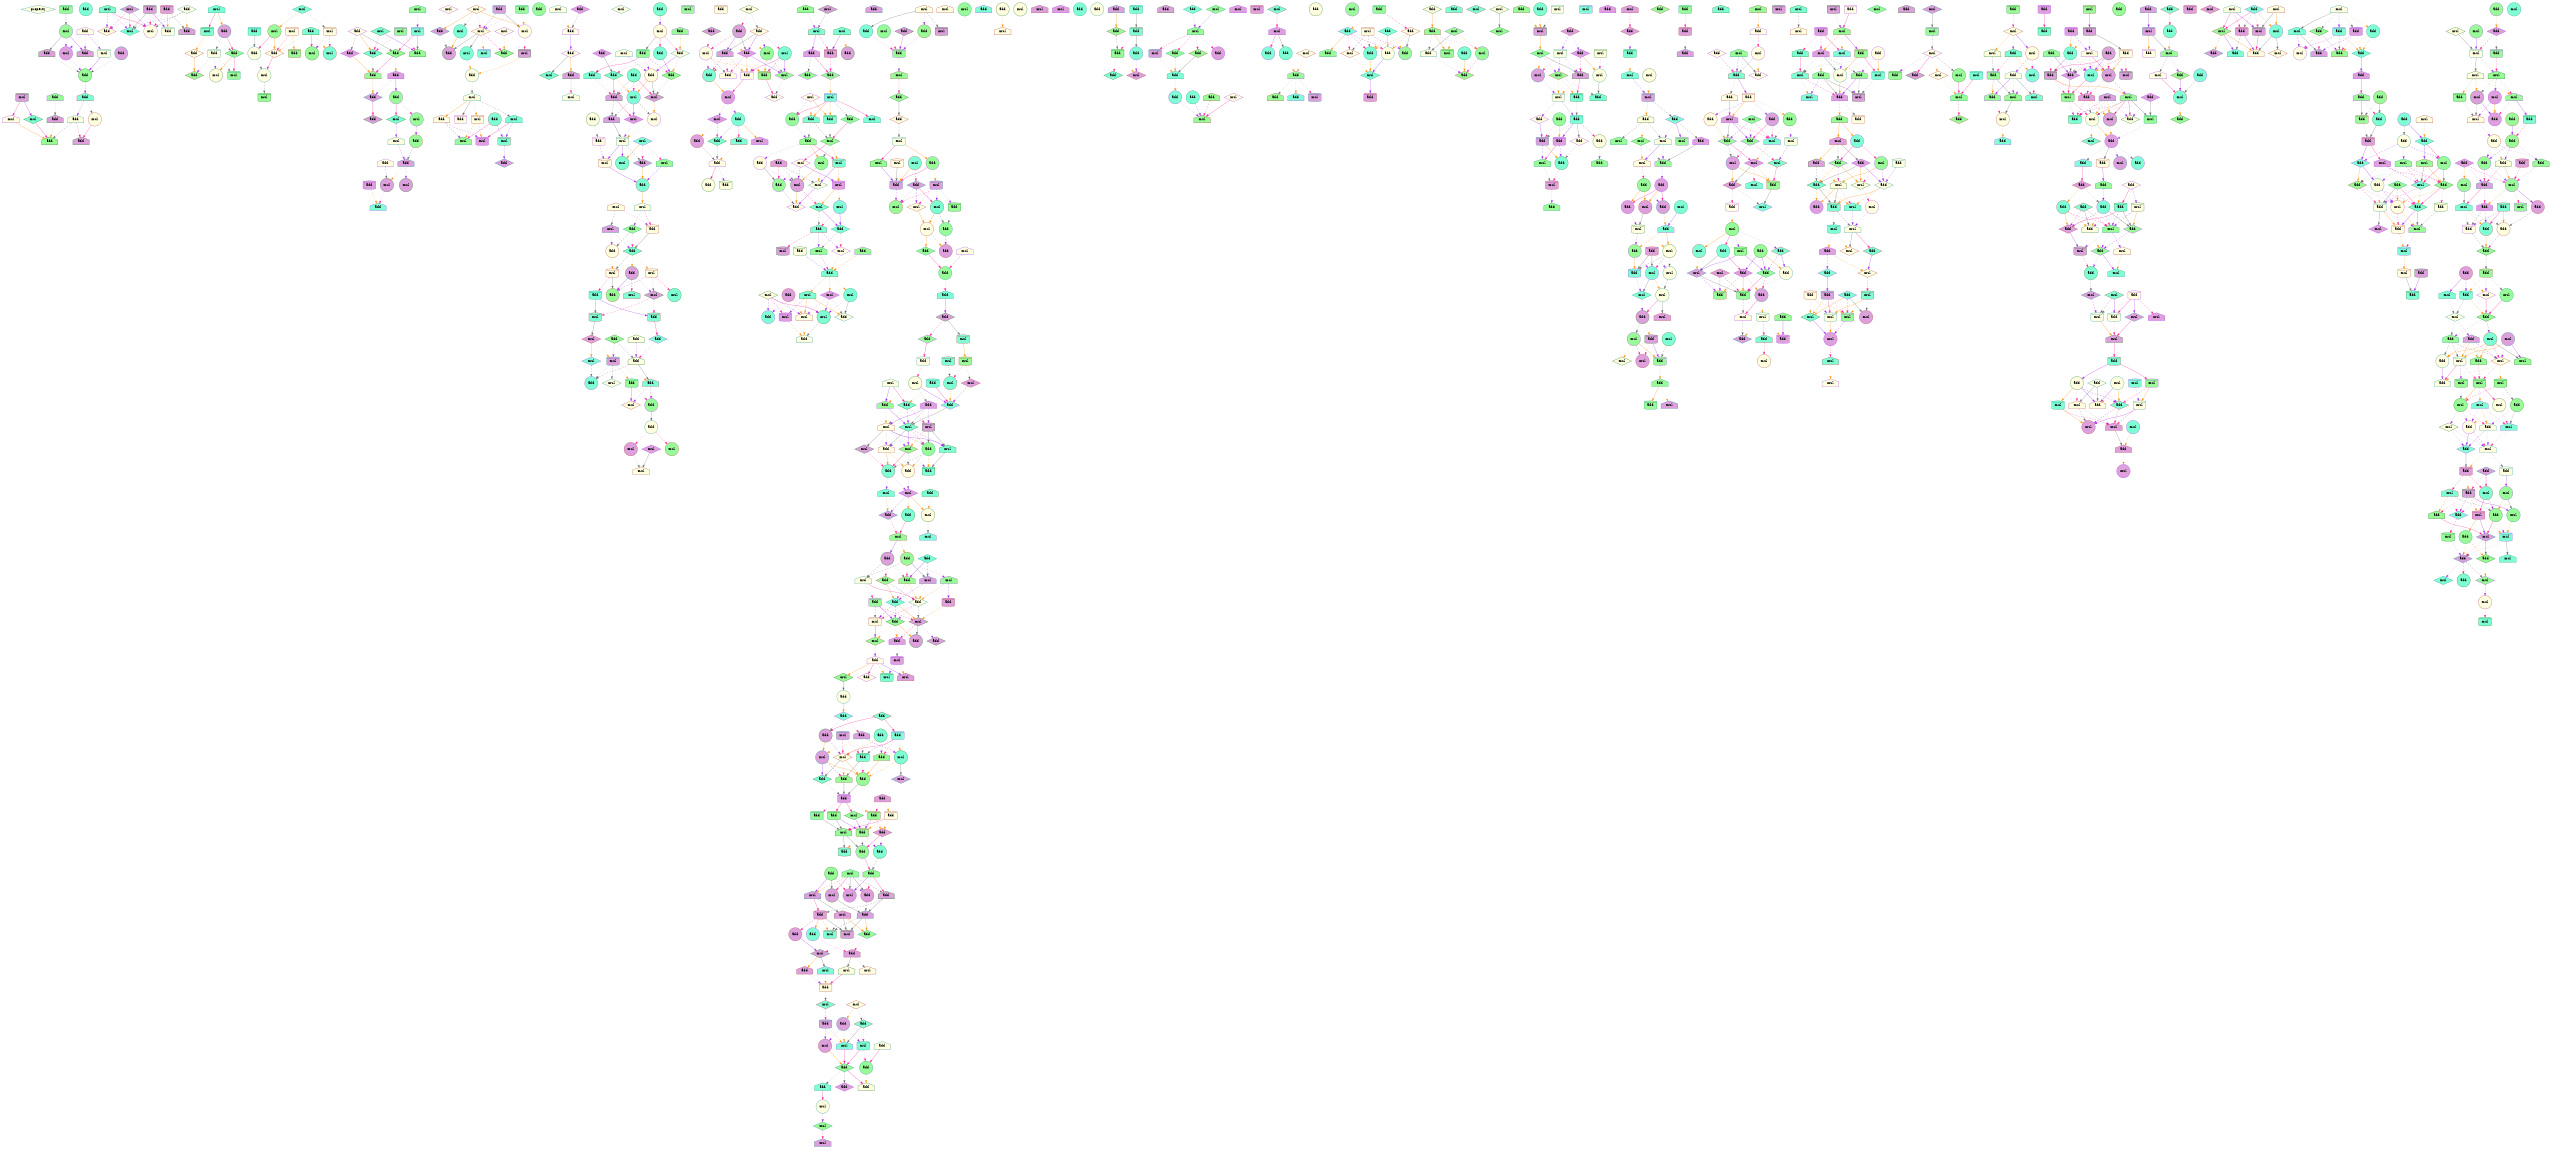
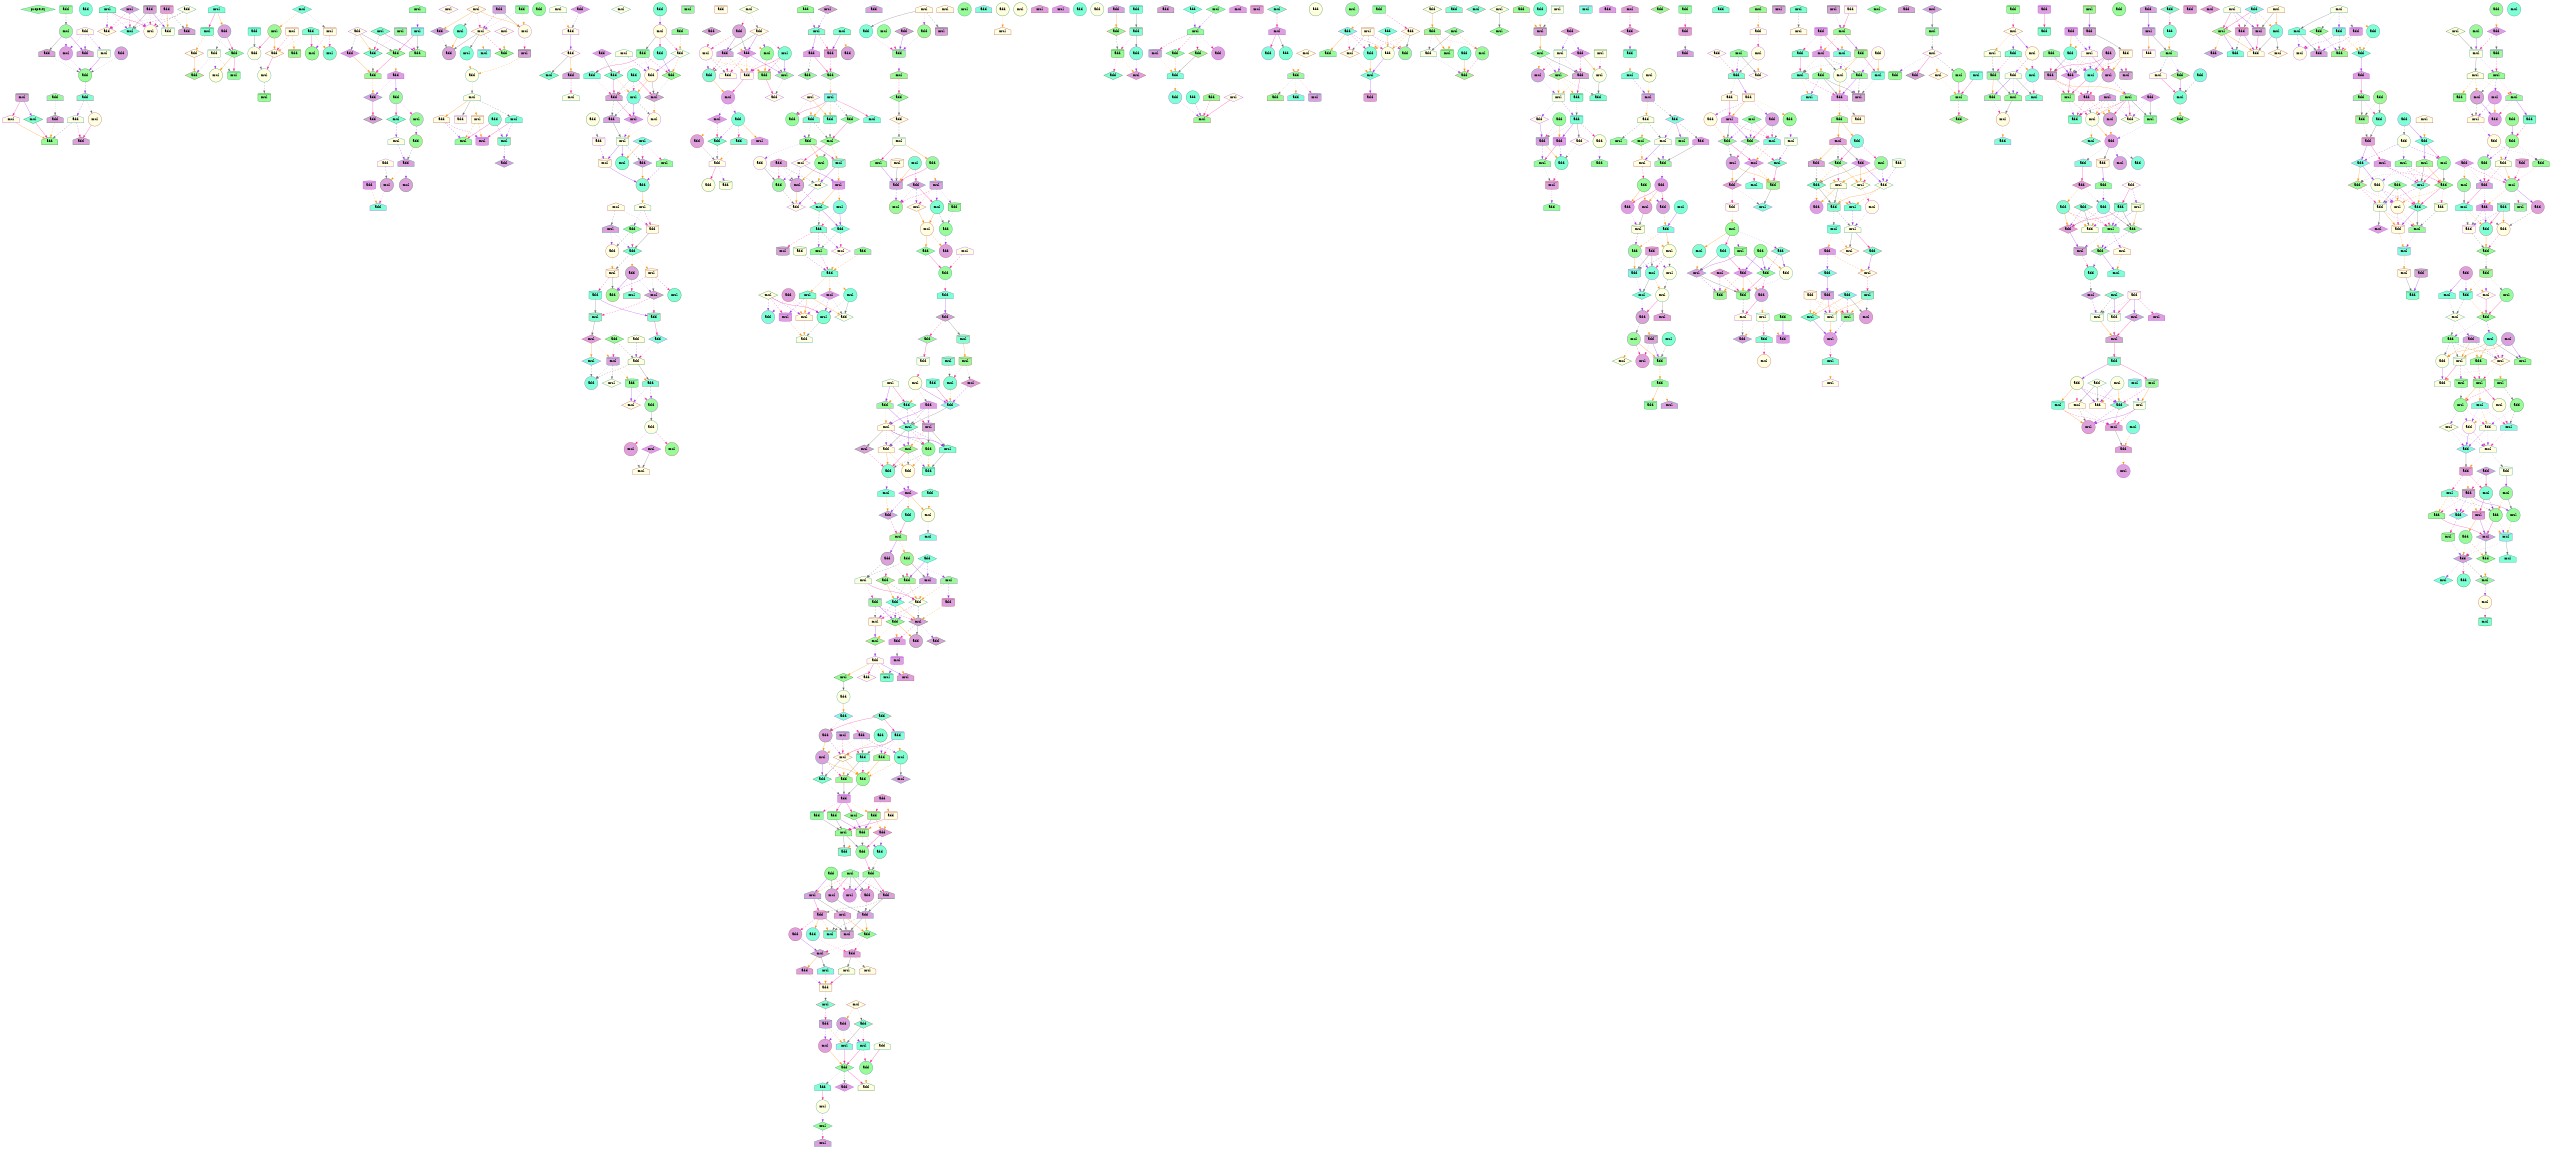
(38, 9) -> (38, 9)
